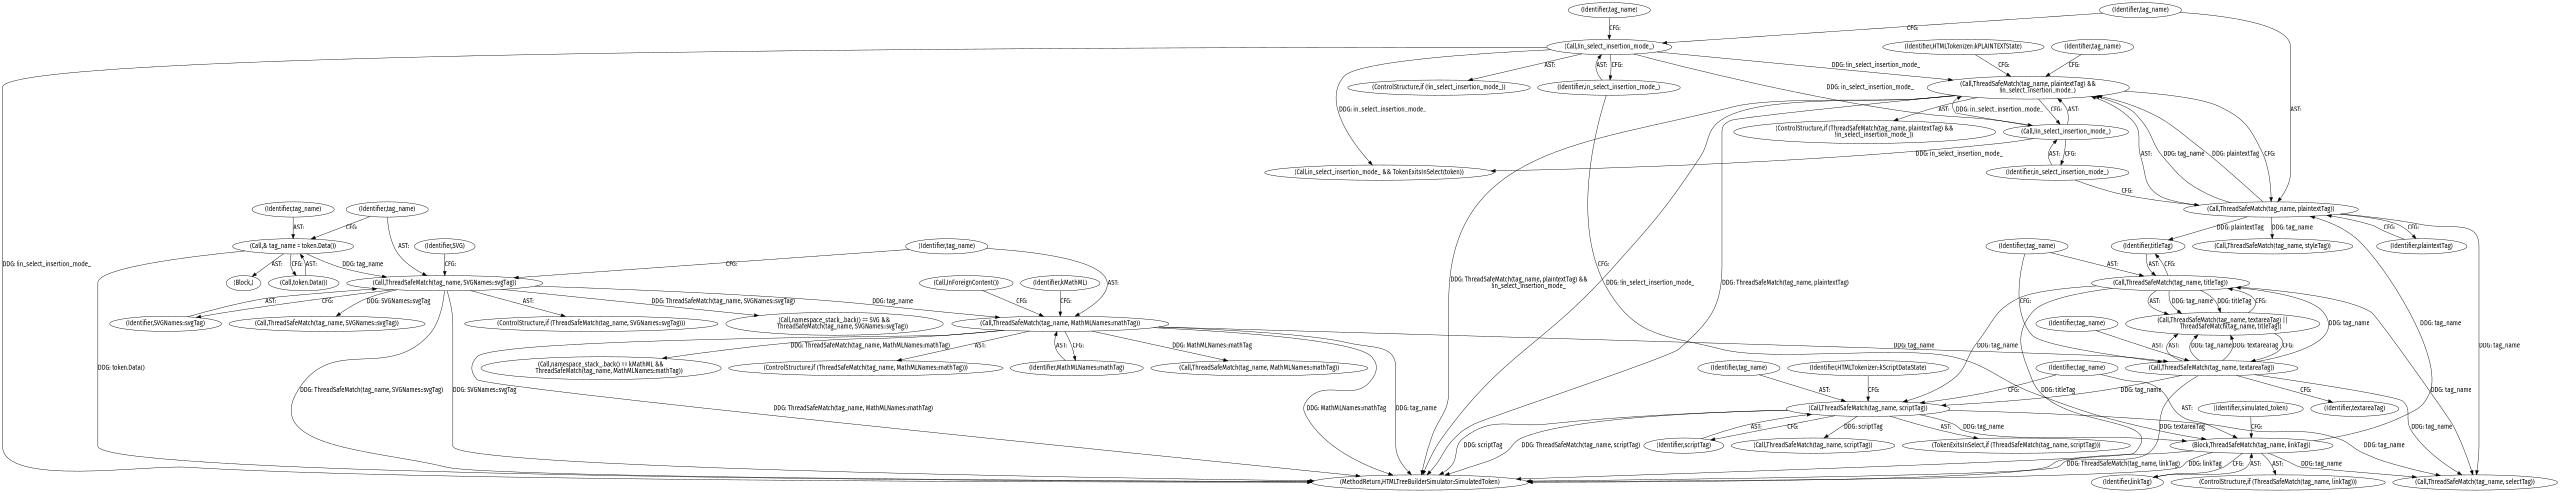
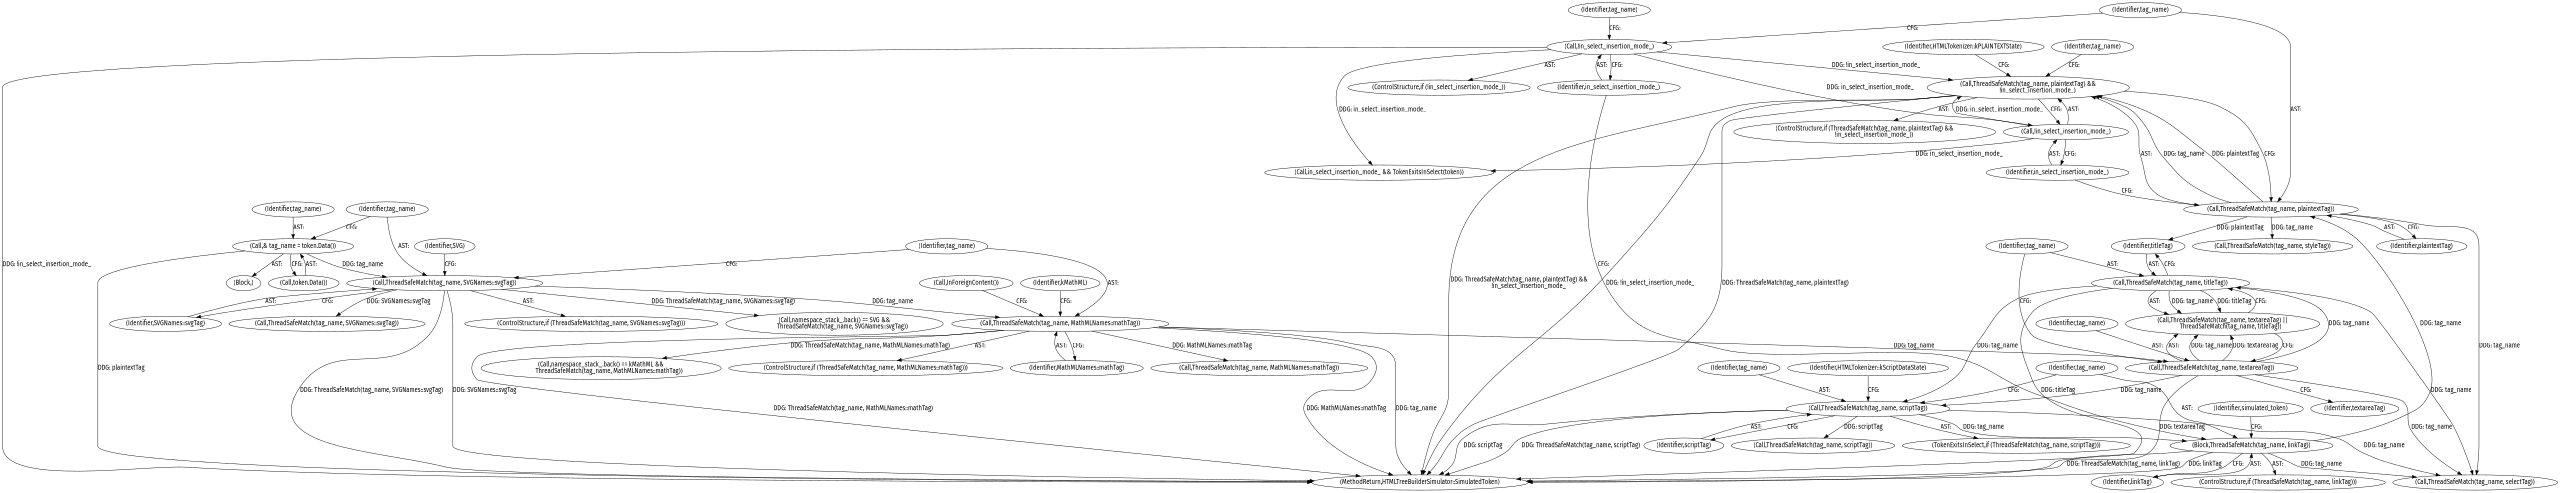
(2390, 228) -> (2390, 228)
(121, 368) -> (121, 368)
